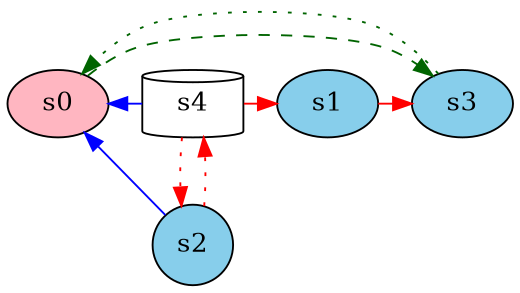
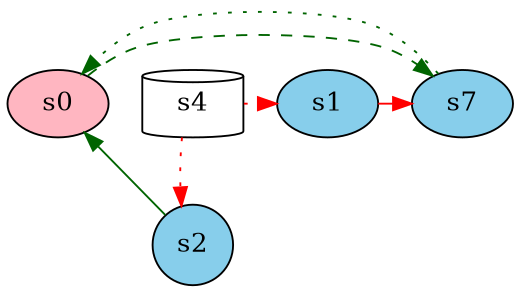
(135, 104) -> none
(251, 104) -> (251, 104)
(462, 104) -> (462, 104)
(132, 181) -> (132, 181)
(205, 181) -> none
